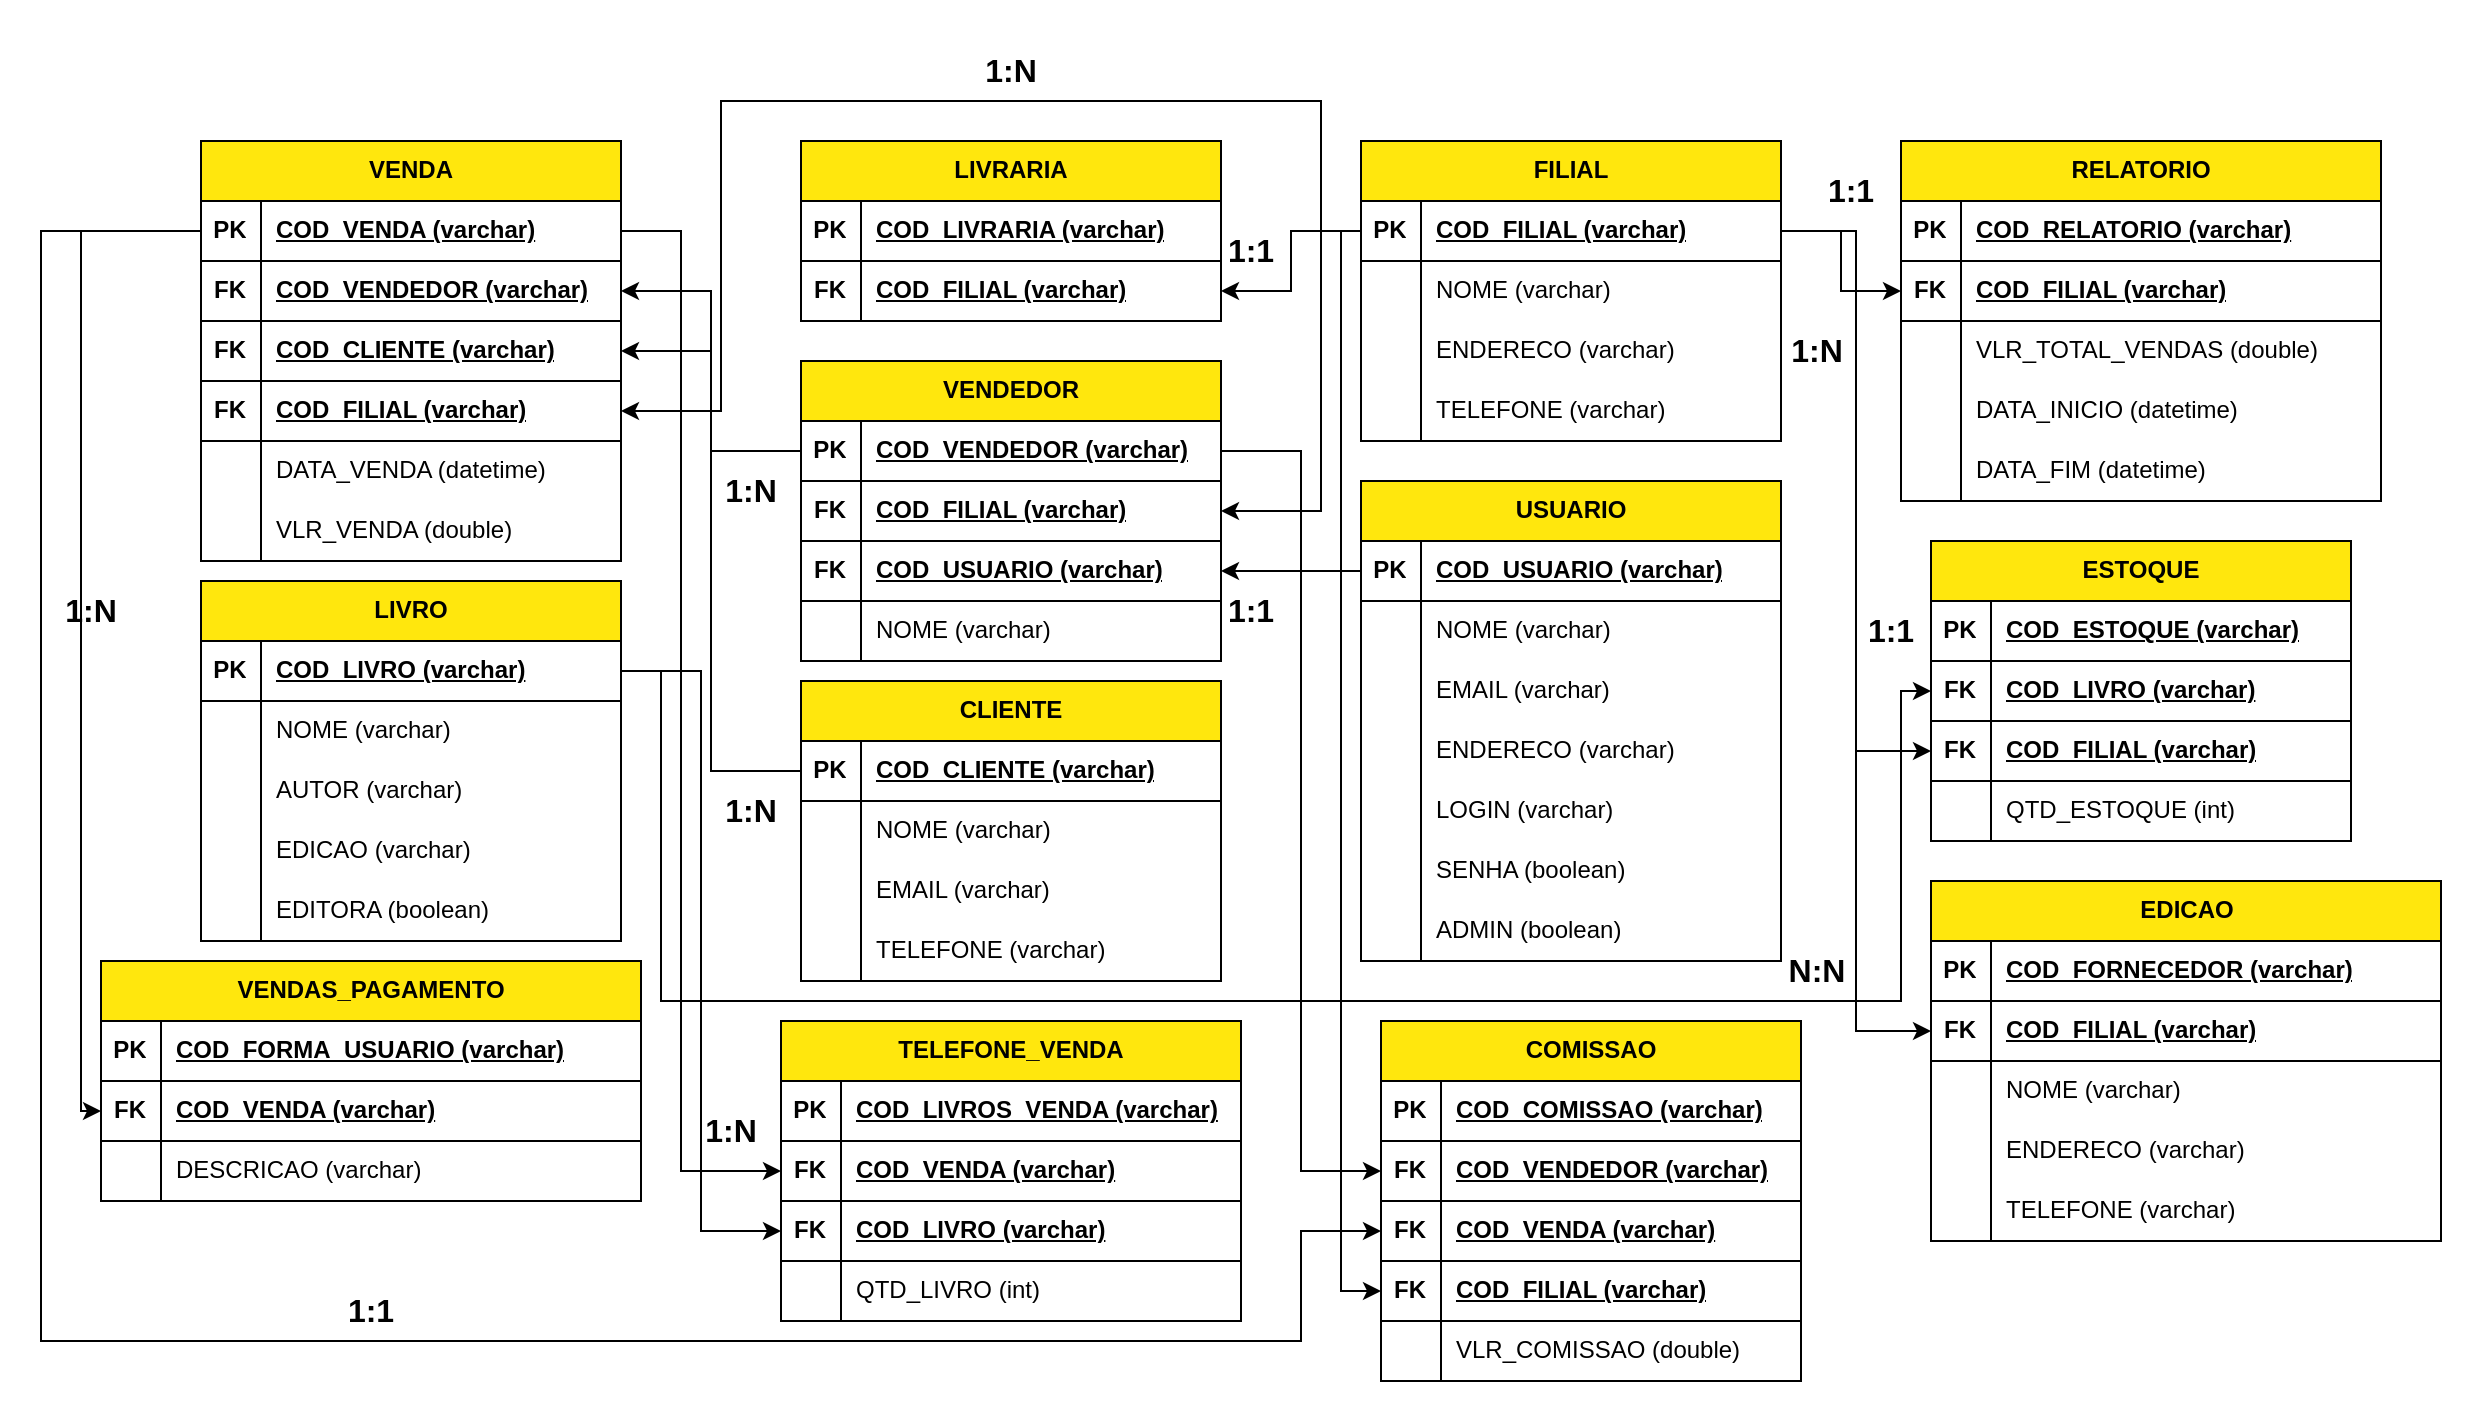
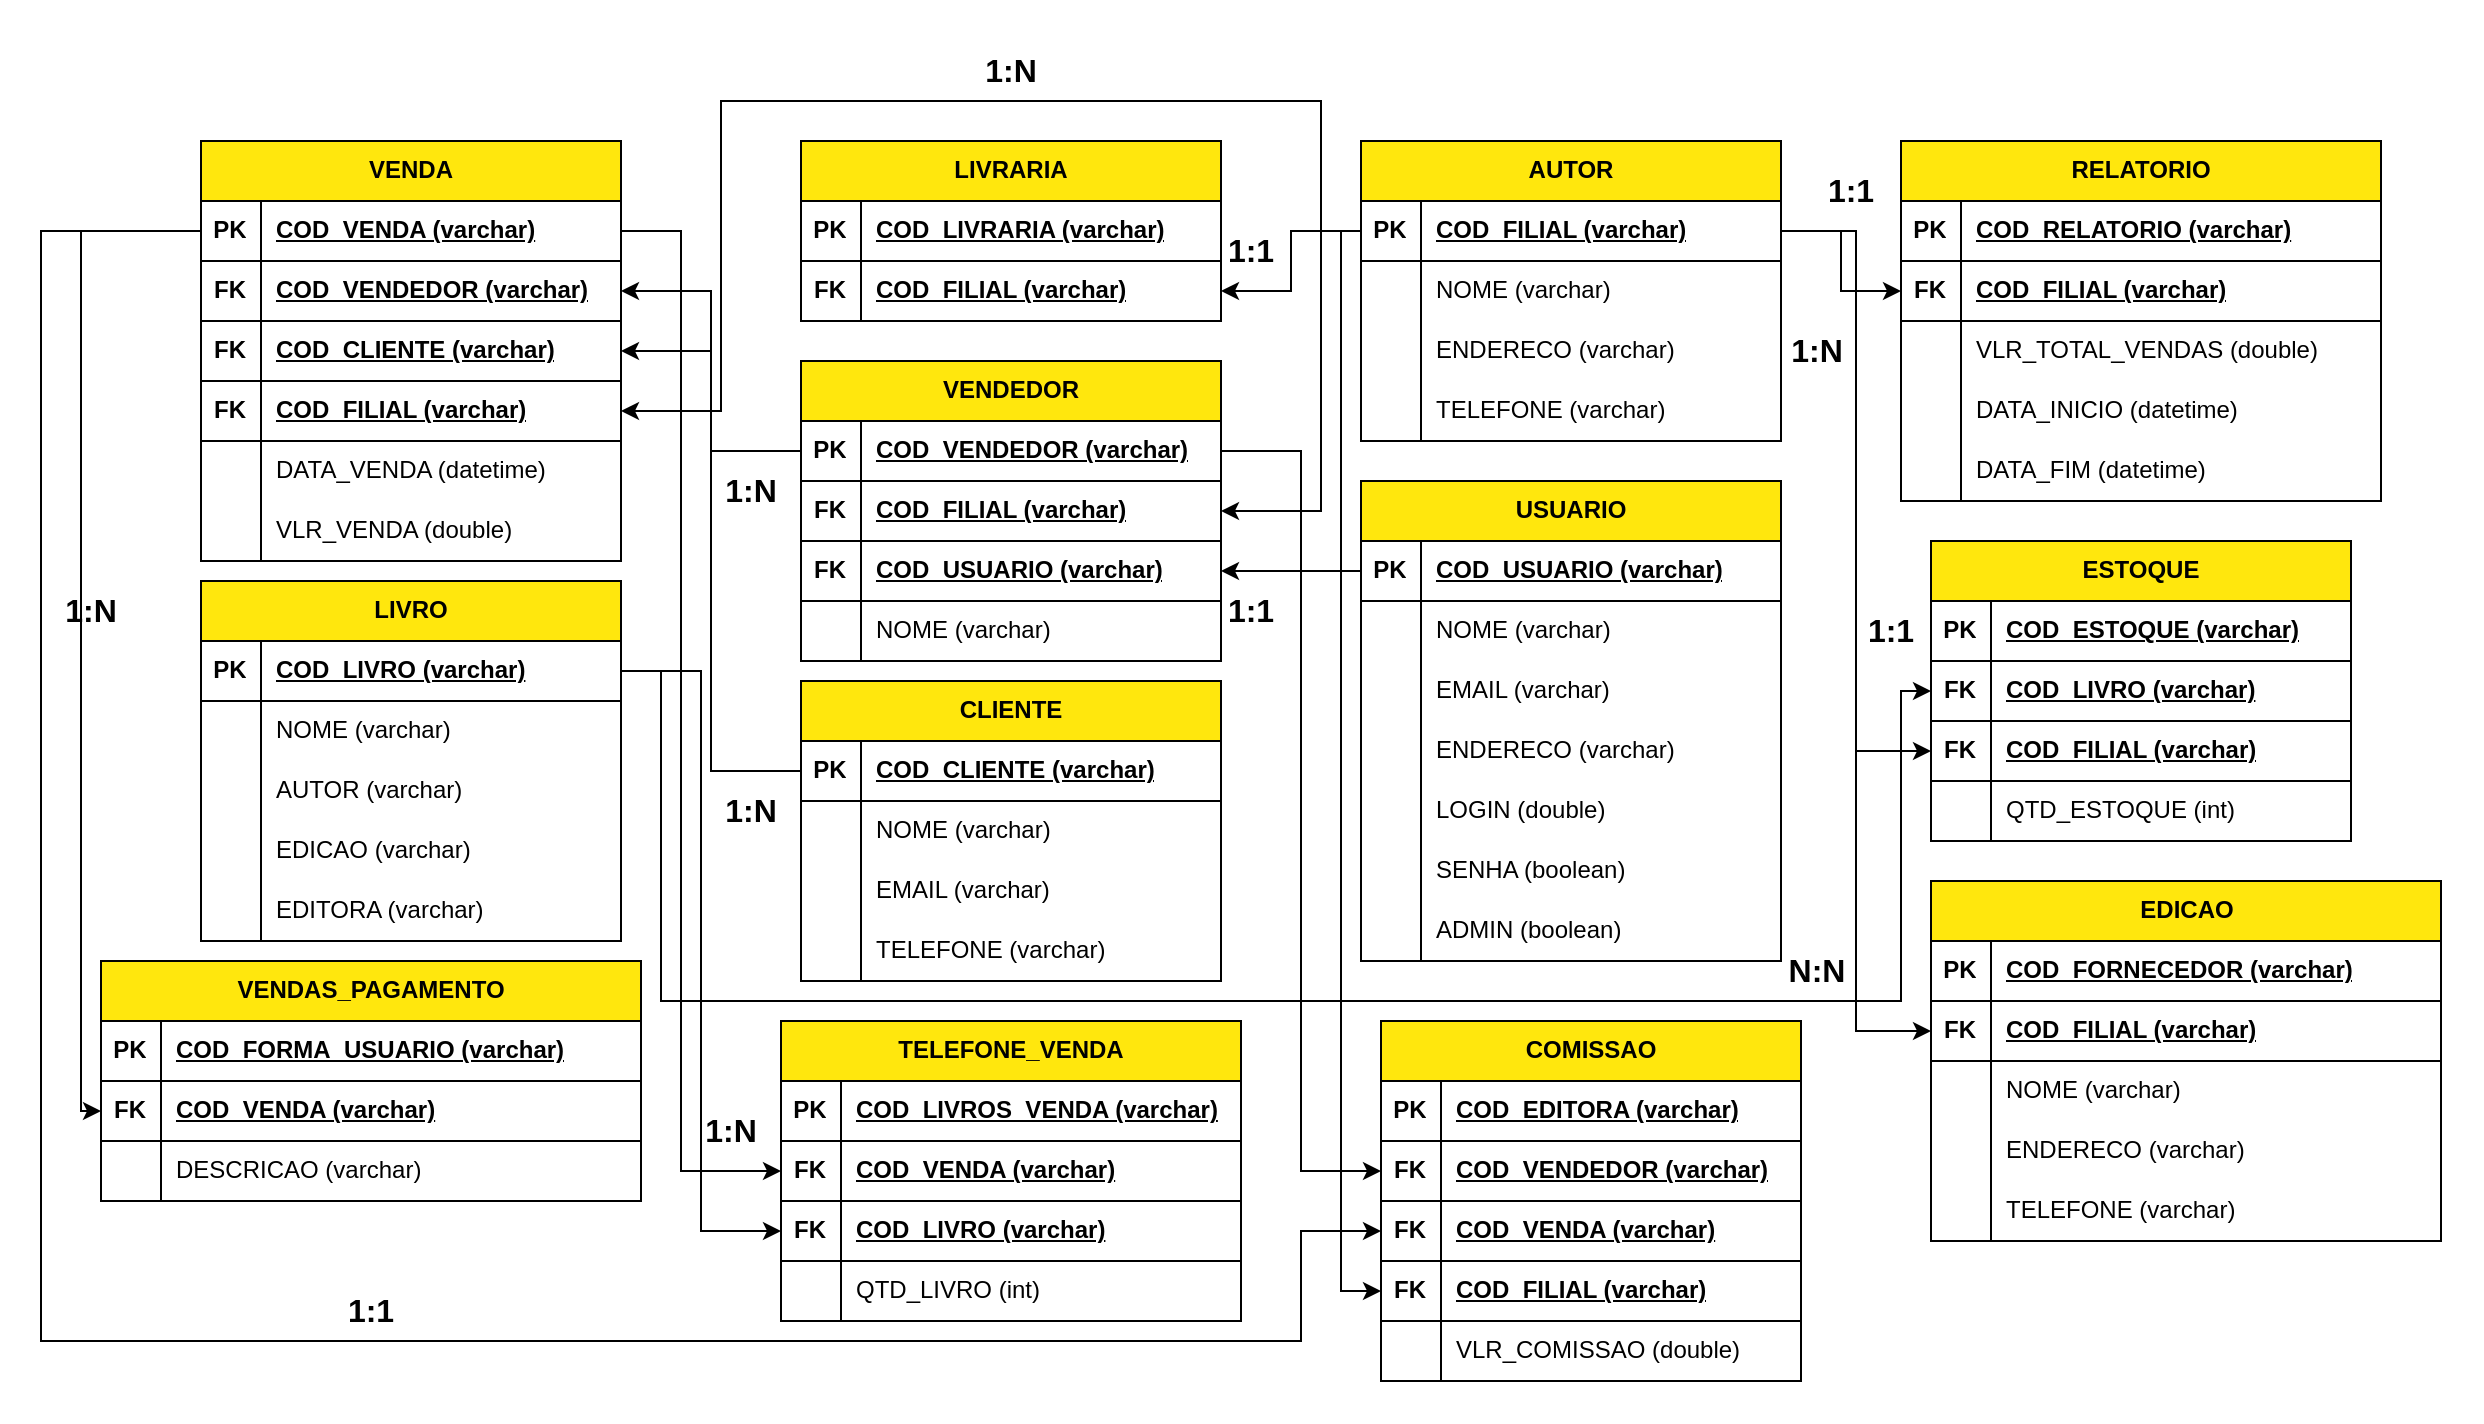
(1572, 171) -> (1572, 171)
(1535, 811) -> (1525, 811)
(385, 911) -> (388, 911)
(1602, 1111) -> (1595, 1111)
